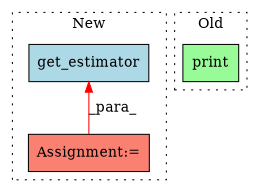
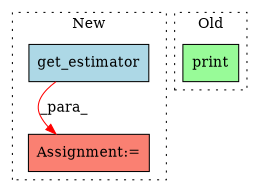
(89, 113) -> (39, 103)
